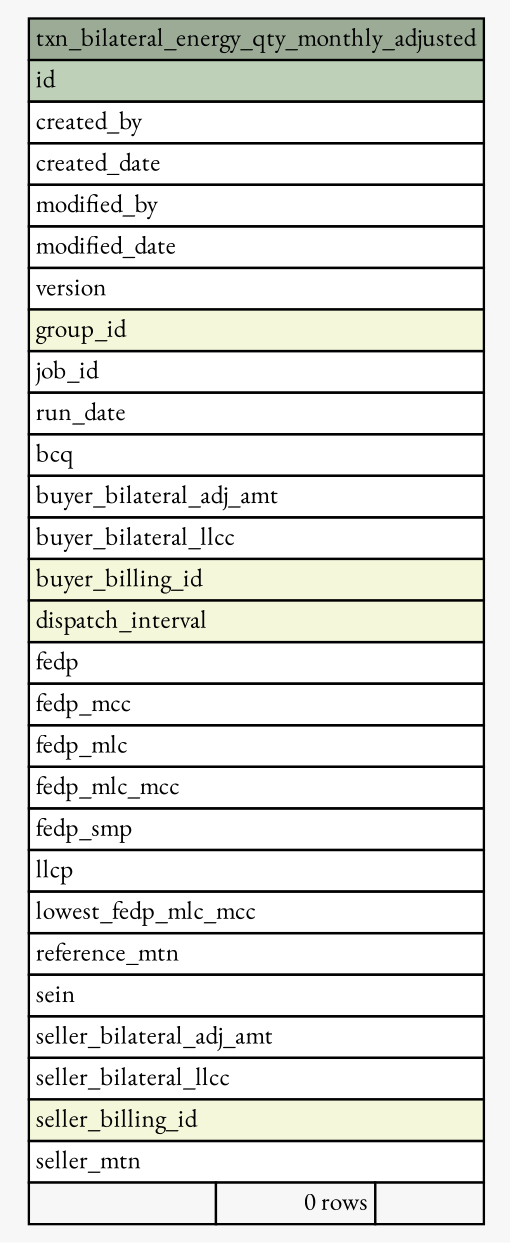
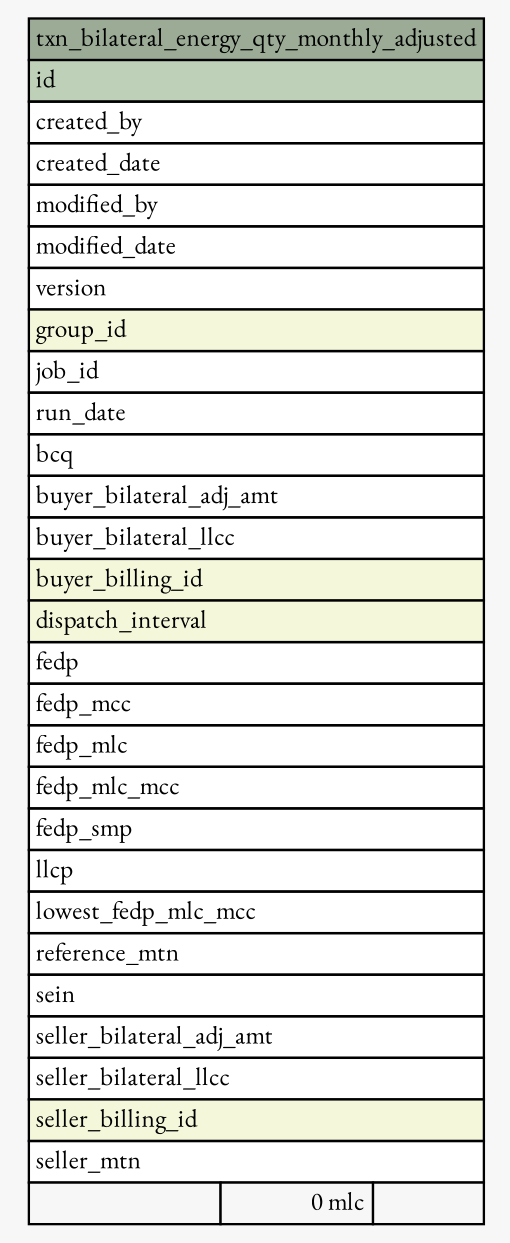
(336, 1202) -> (338, 1202)
